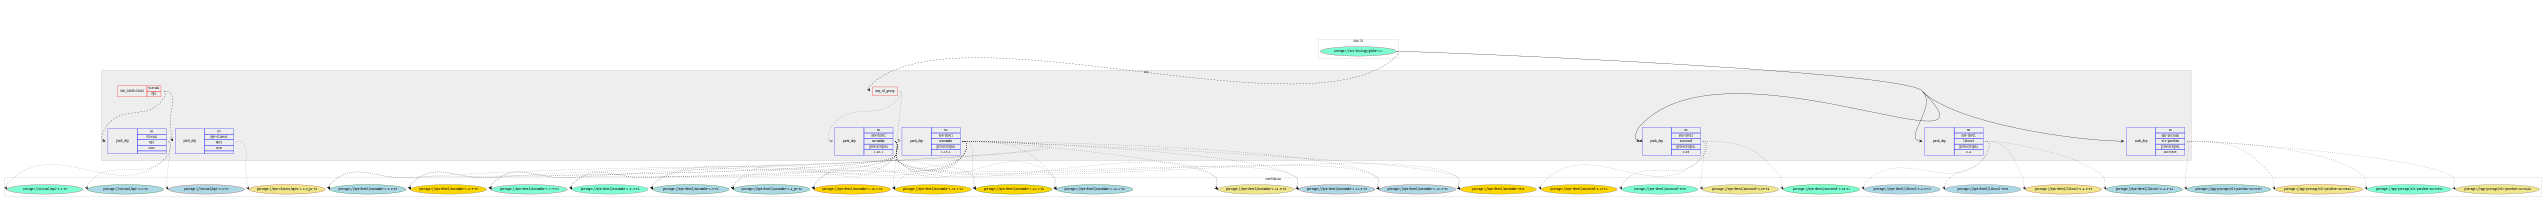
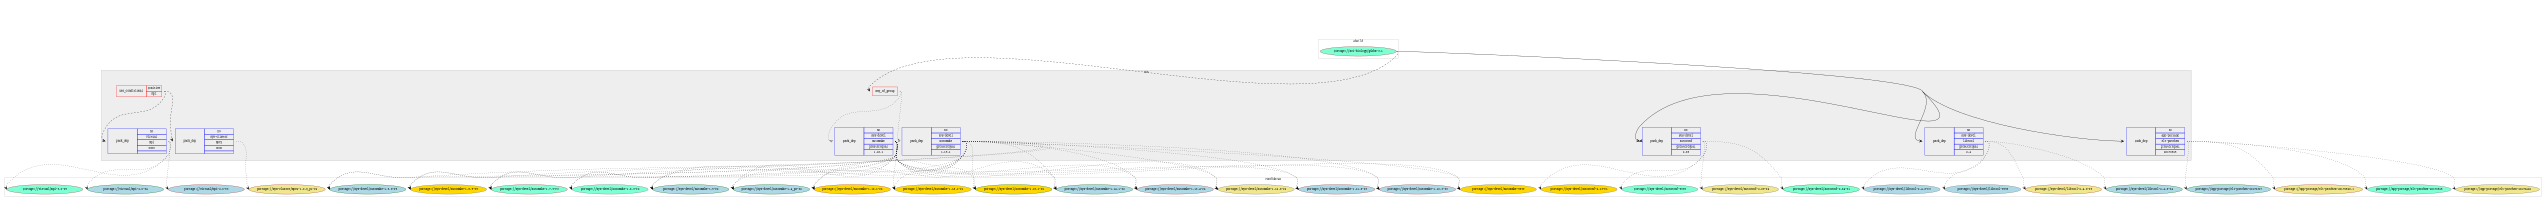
(154, 88) -> (154, 88)
none -> (1175, 189)
